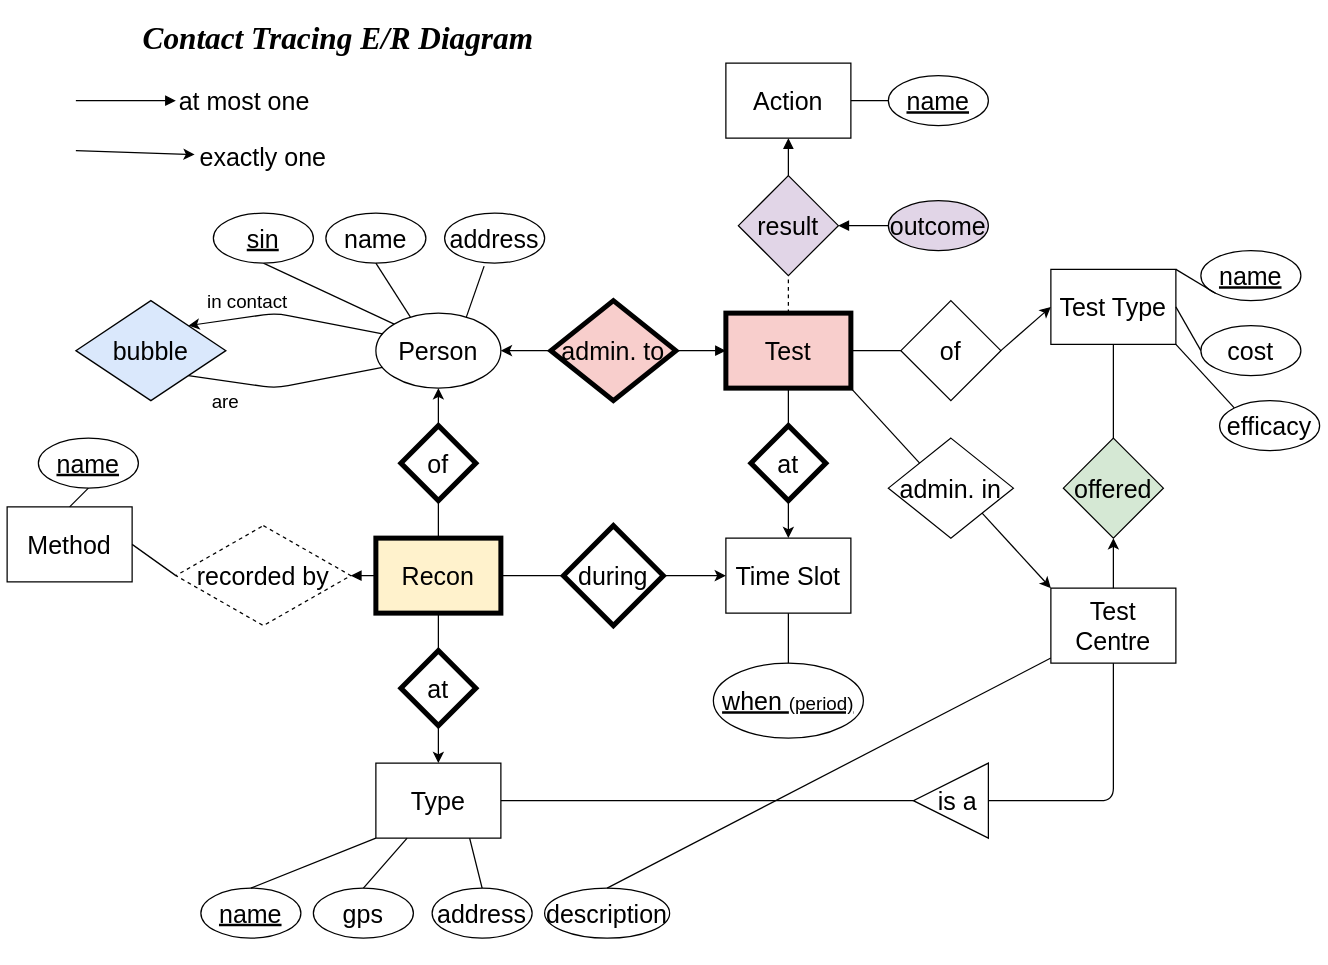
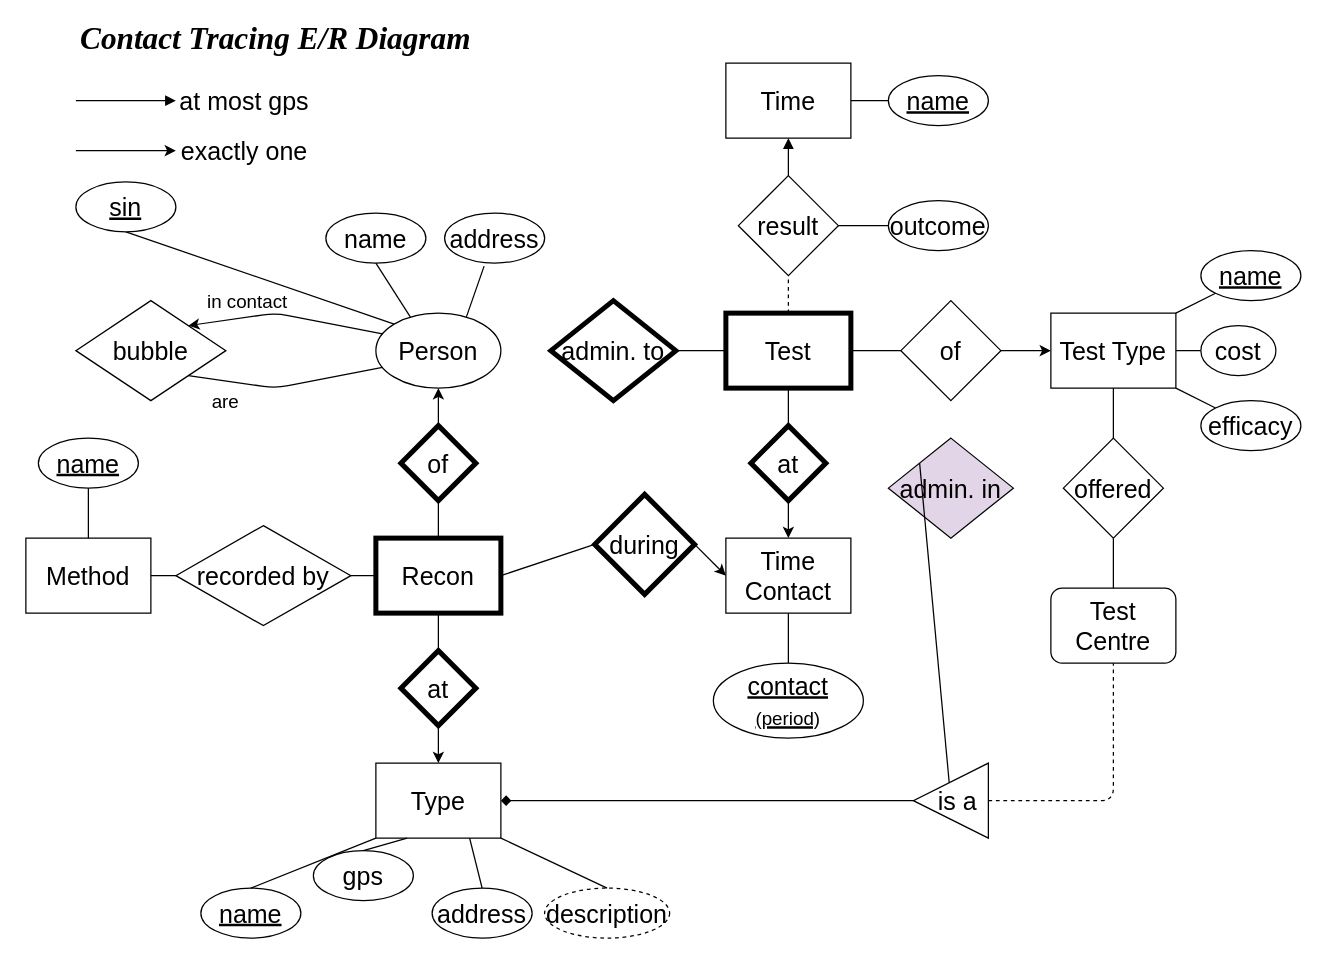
(338, 38) -> (276, 38)
(244, 101) -> (244, 101)
(788, 101) -> (788, 101)
(263, 157) -> (244, 151)
(788, 226) -> (788, 226)
(849, 226) -> (844, 226)
(938, 226) -> (938, 226)
(263, 238) -> (126, 207)
(1113, 307) -> (1113, 351)
(151, 351) -> (151, 351)
(529, 351) -> none
(613, 351) -> (613, 351)
(714, 351) -> (718, 351)
(788, 351) -> (788, 351)
(1251, 351) -> (1238, 351)
(885, 426) -> (934, 623)
(1269, 426) -> (1251, 426)
(951, 488) -> (951, 488)
(1113, 488) -> (1113, 488)
(69, 544) -> (88, 576)
(1013, 547) -> none
(1113, 548) -> (1113, 544)
(263, 576) -> (263, 576)
(362, 576) -> (357, 576)
(438, 576) -> (438, 576)
(613, 576) -> (644, 544)
(788, 576) -> (788, 576)
(1113, 626) -> (1113, 626)
(788, 701) -> (788, 701)
(916, 728) -> (554, 863)
(1113, 788) -> (1113, 788)
(506, 801) -> (511, 801)
(363, 913) -> (363, 876)
(607, 913) -> (607, 913)
